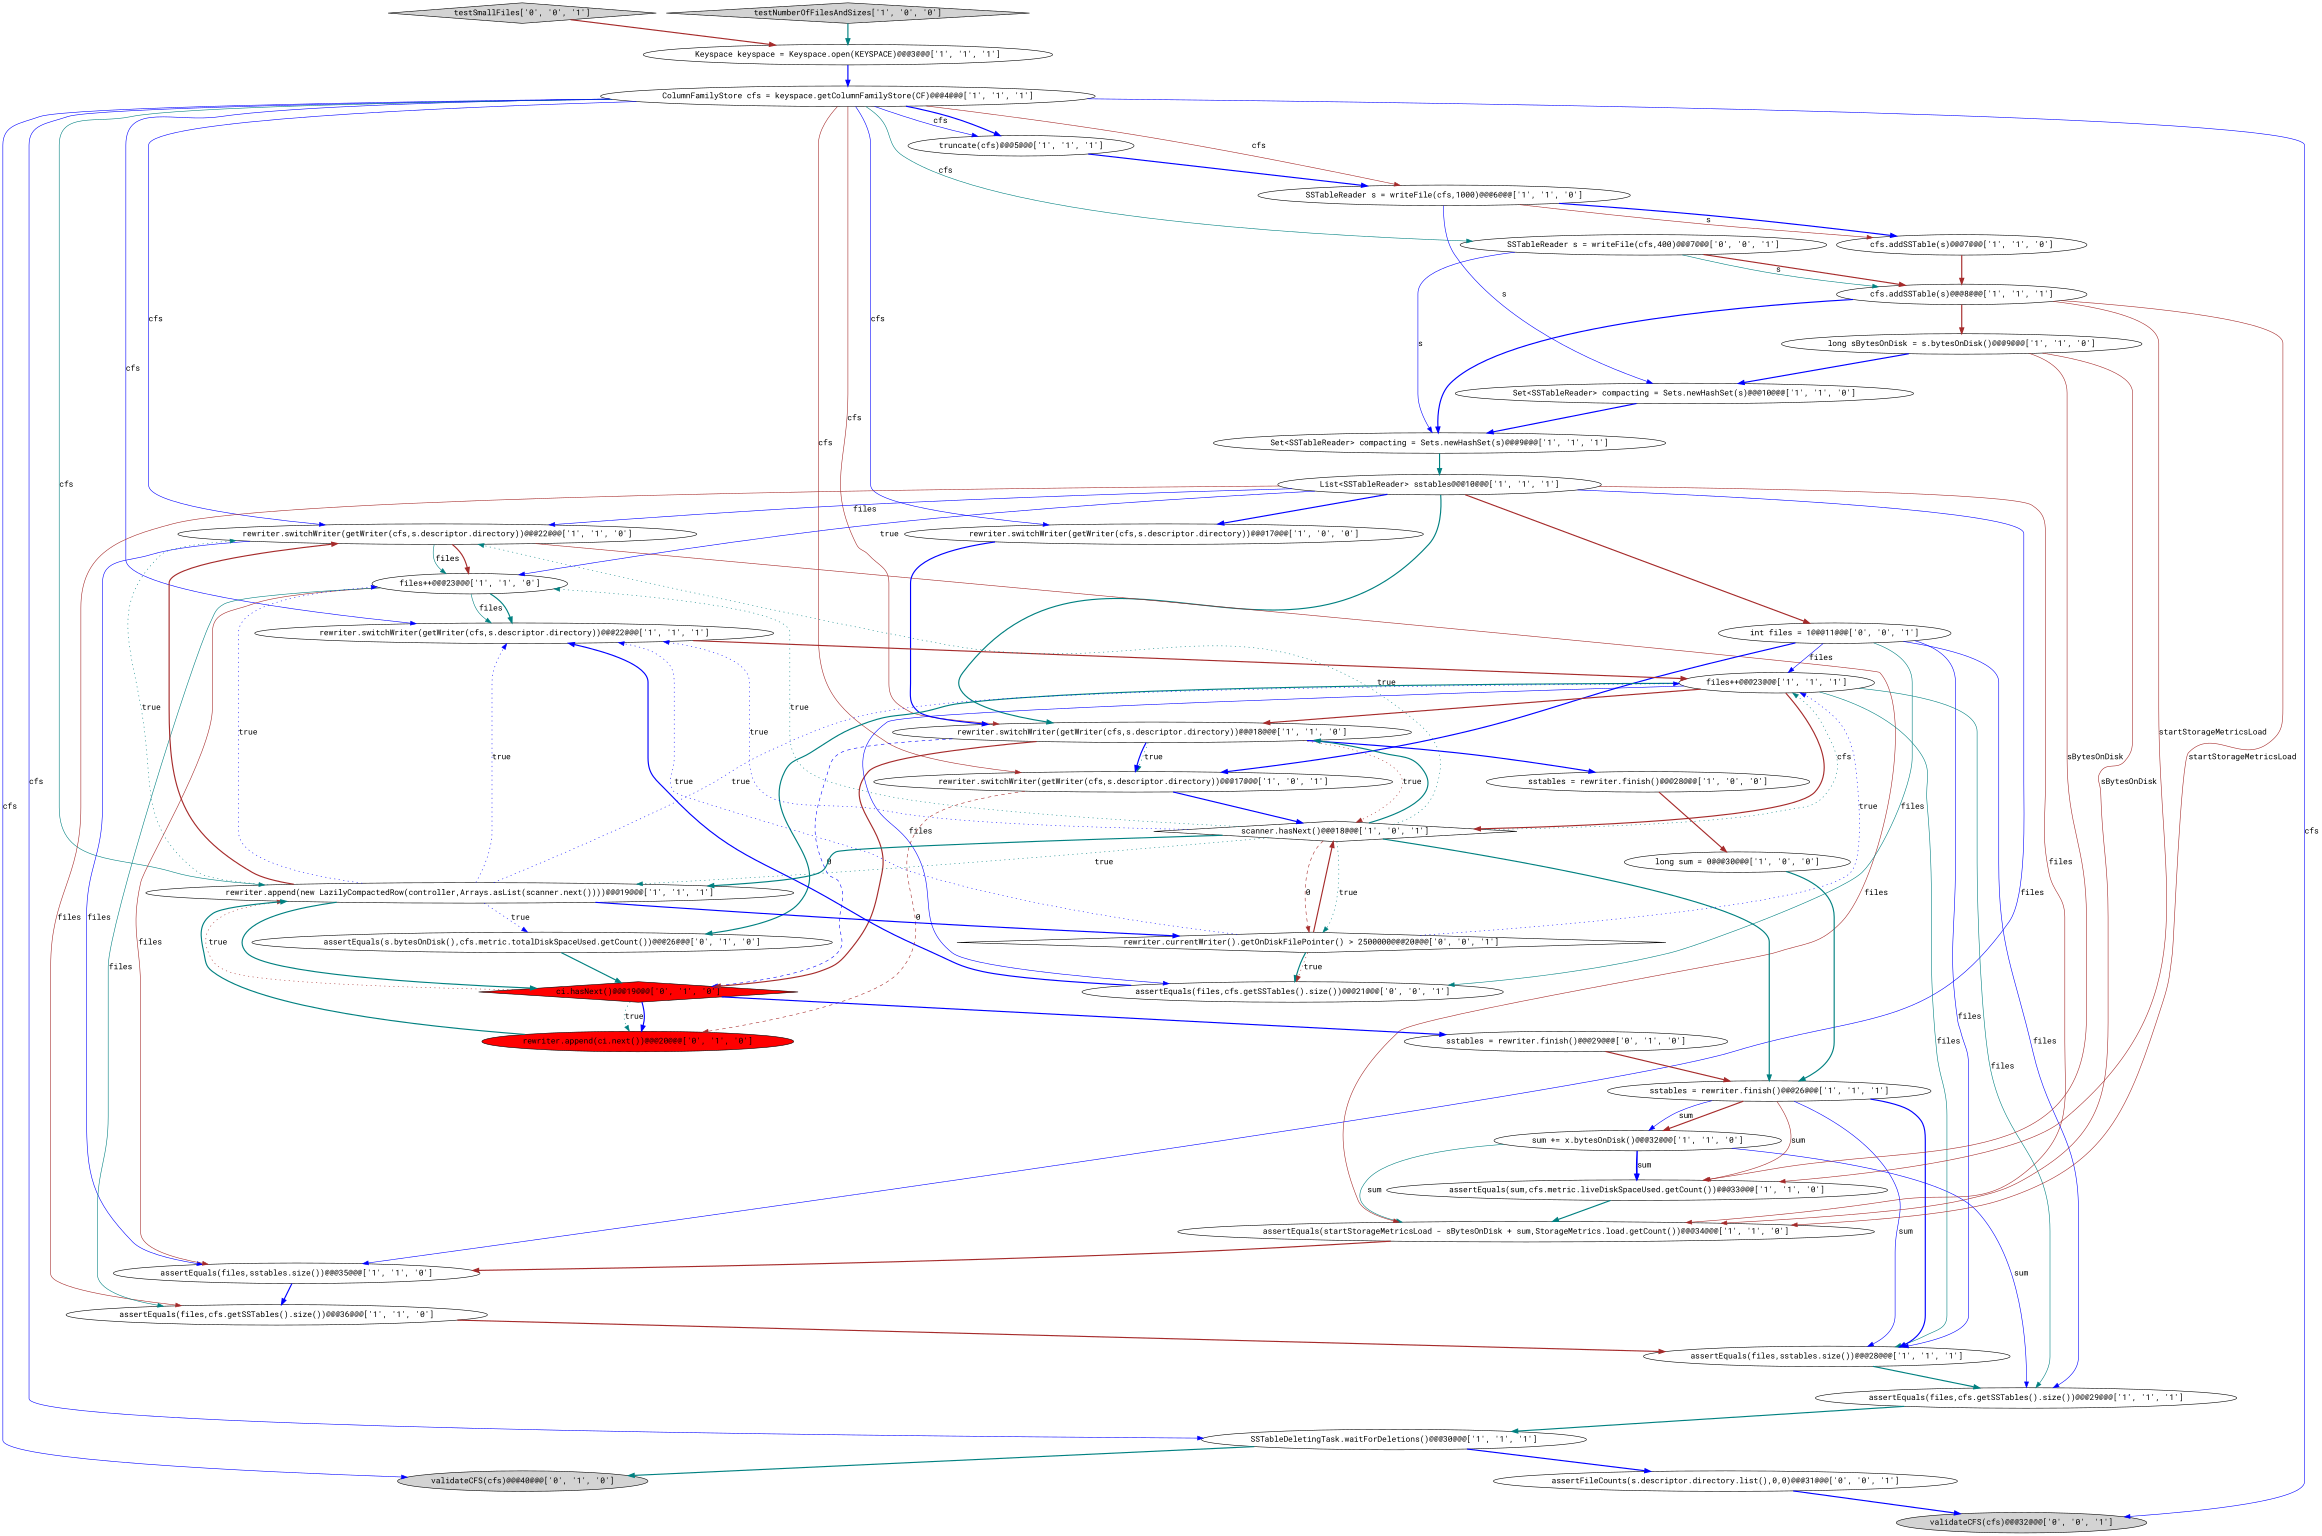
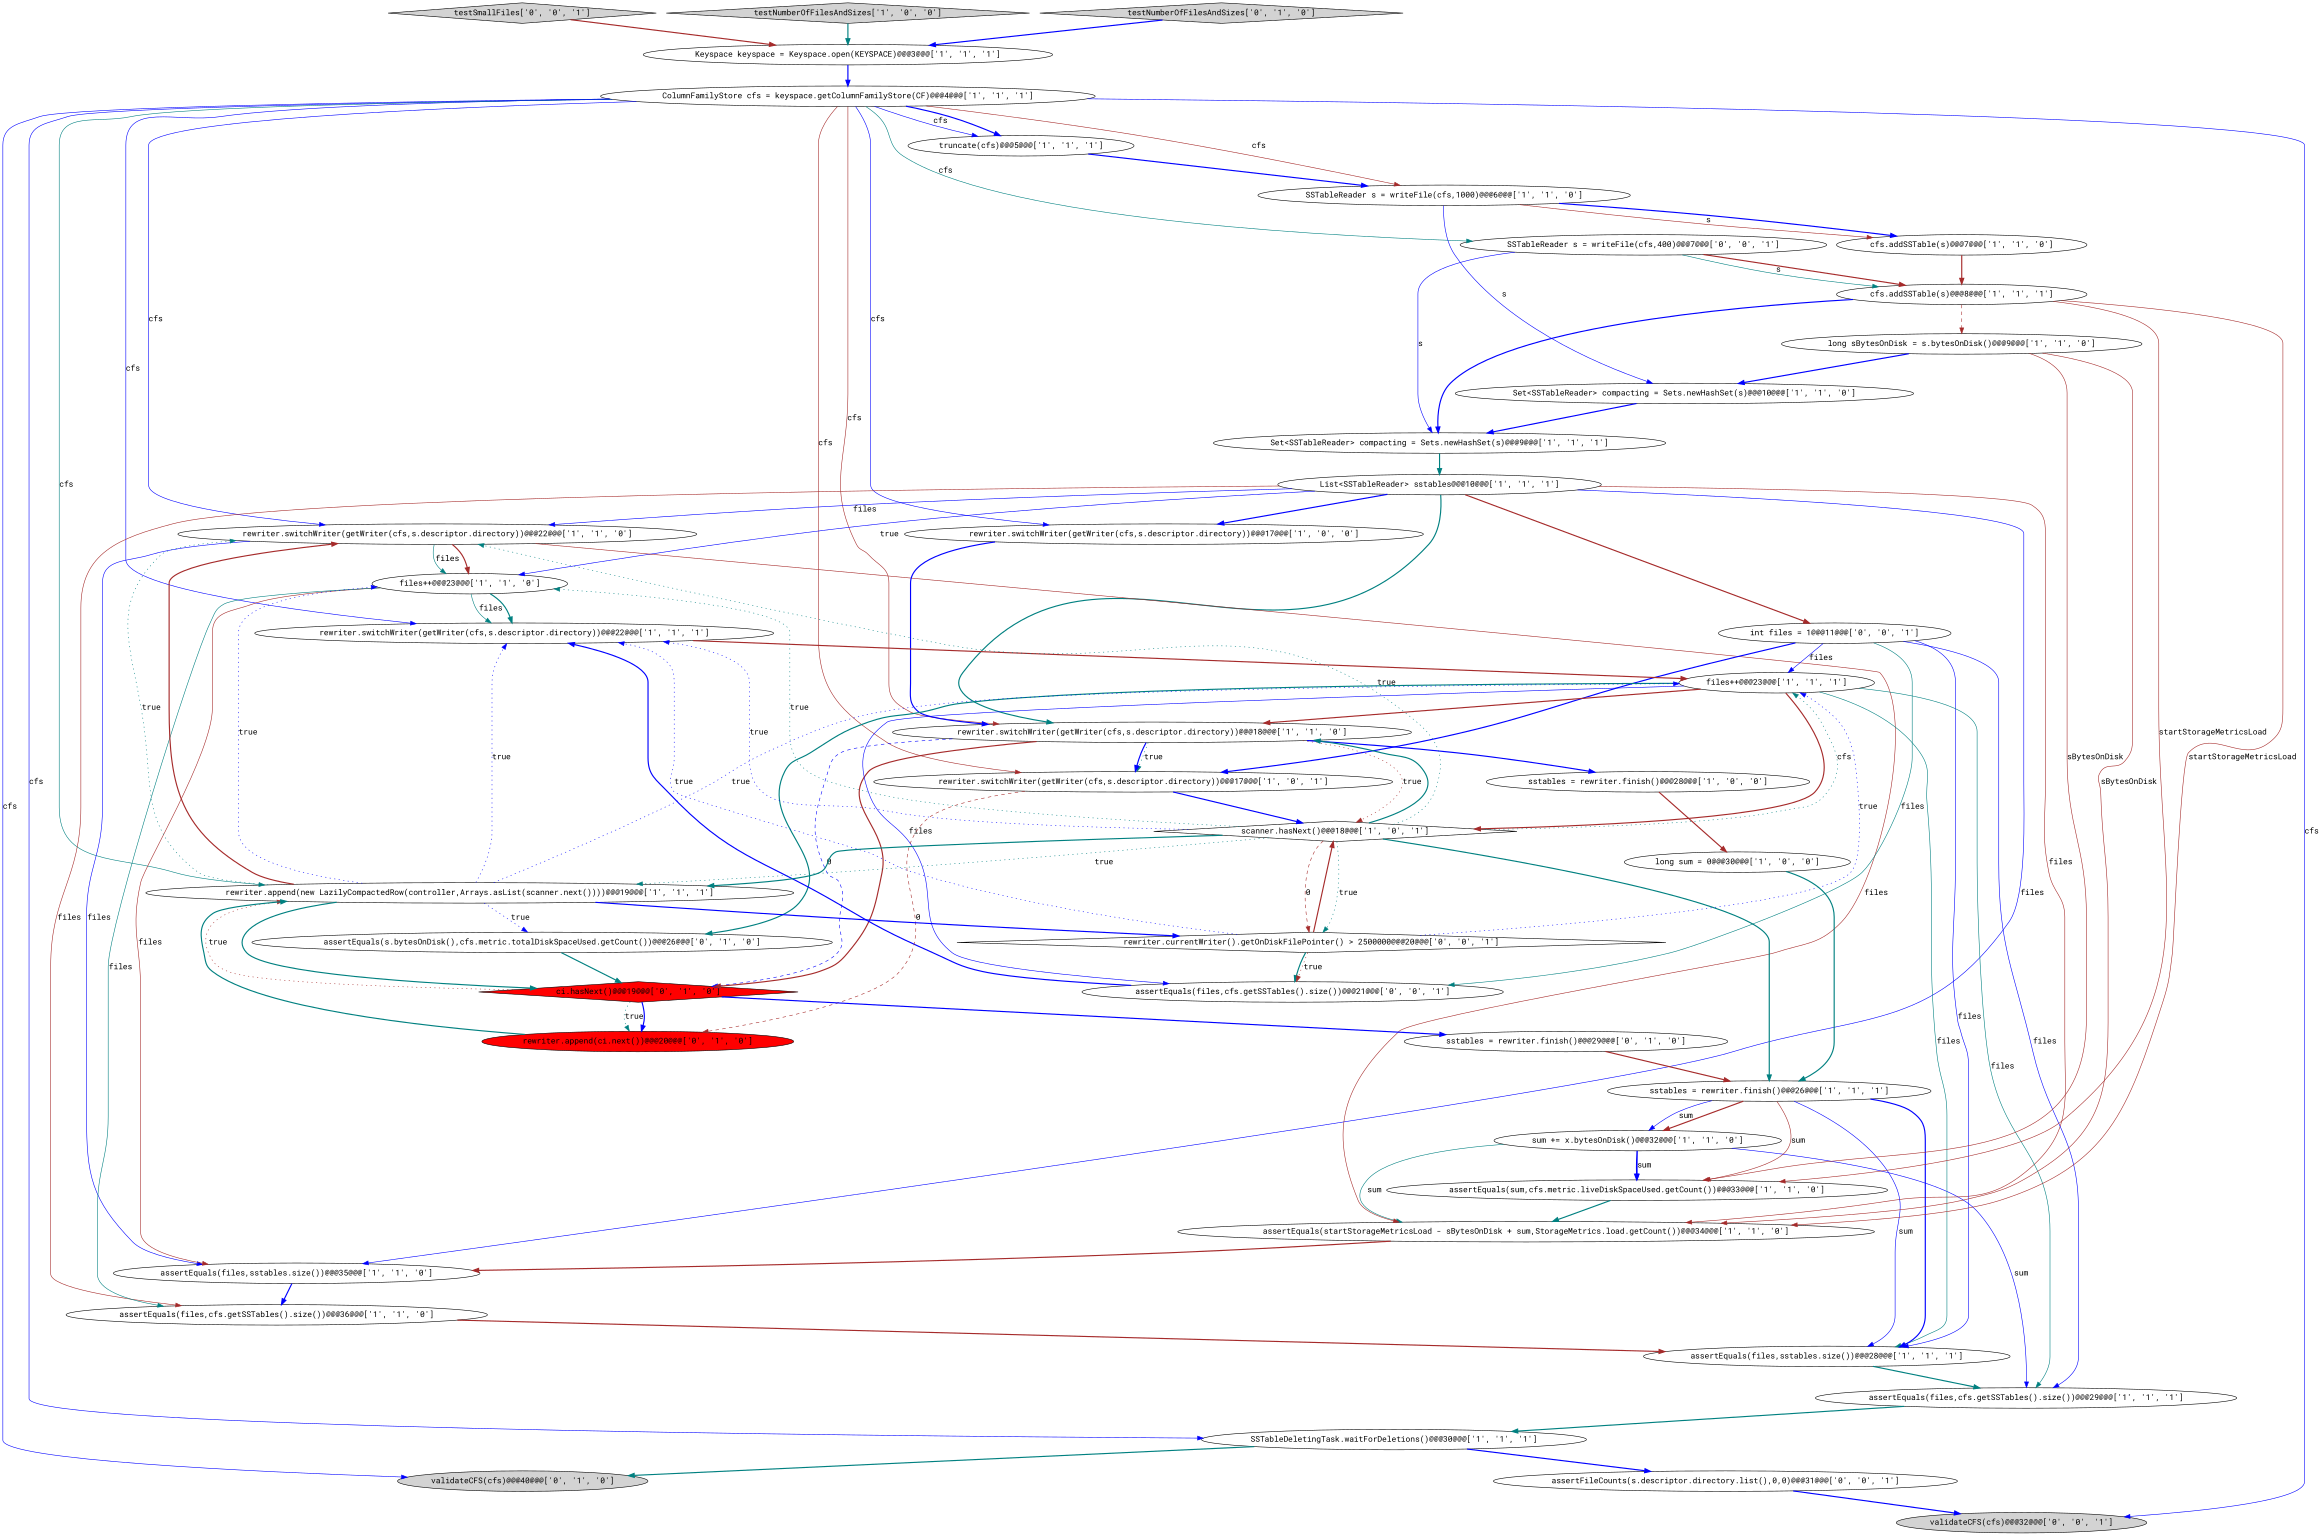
none -> (1221, 13)
(1962, 316) -> (1962, 316)
